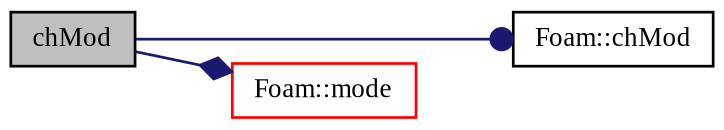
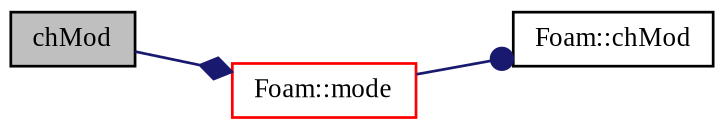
(313, 39) -> (454, 68)
